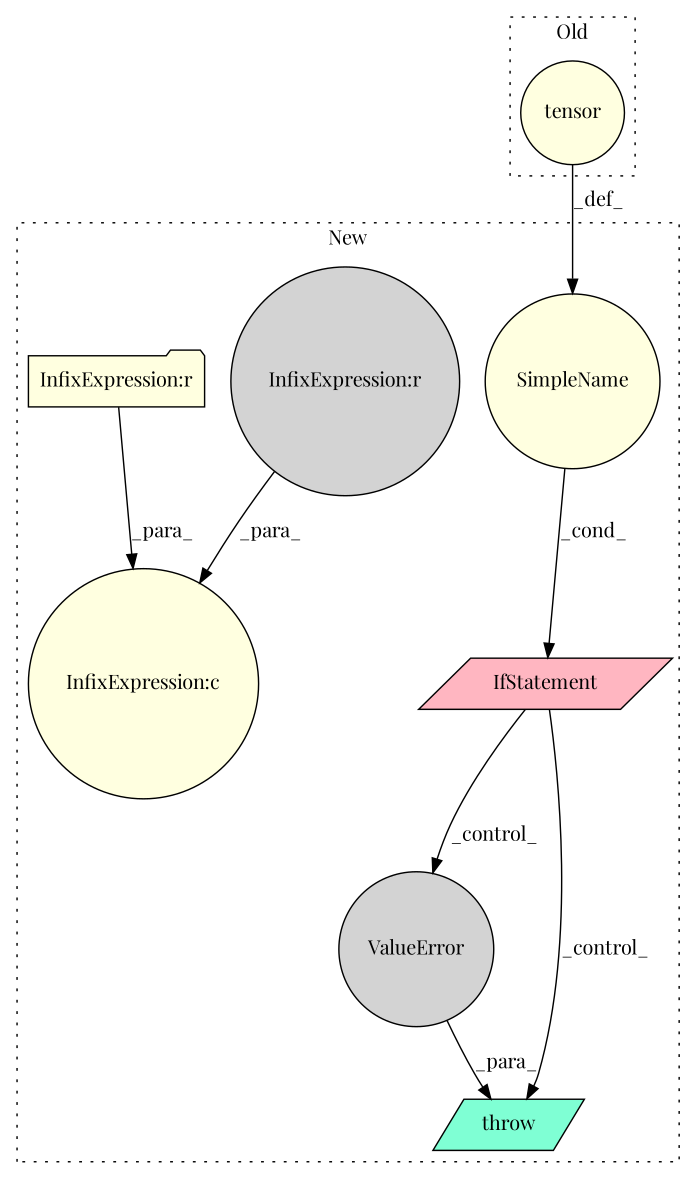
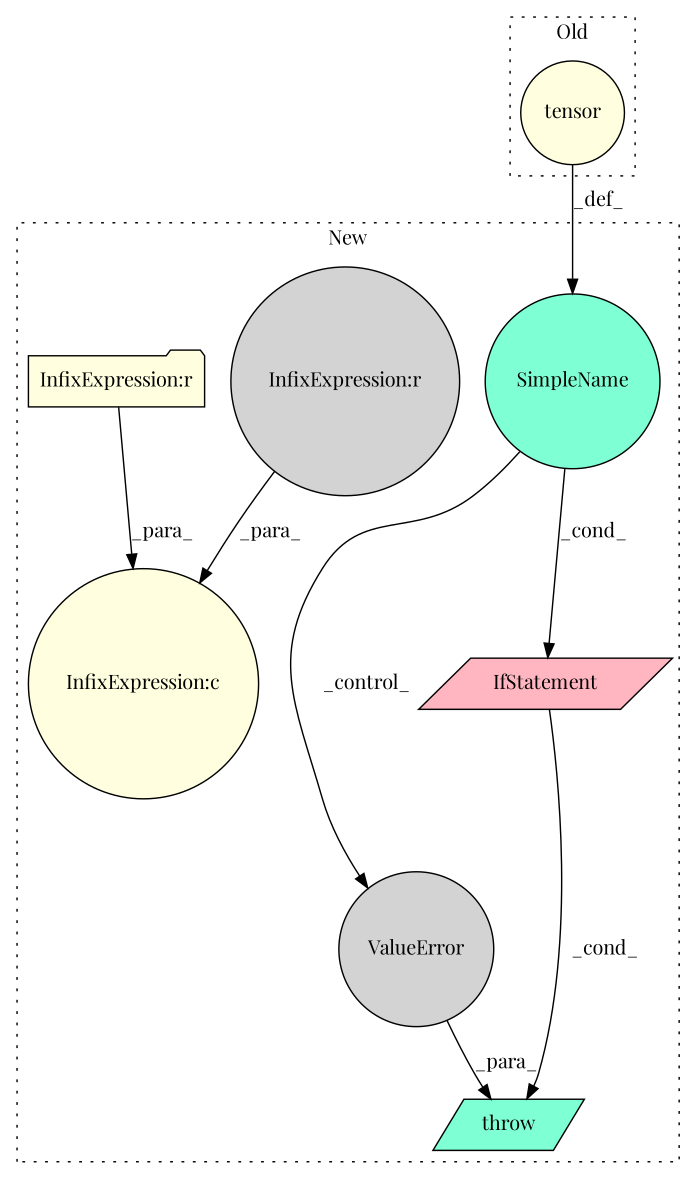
(573, 381) -> (573, 381)
(475, 780) -> (302, 609)
(605, 949) -> (605, 949)
